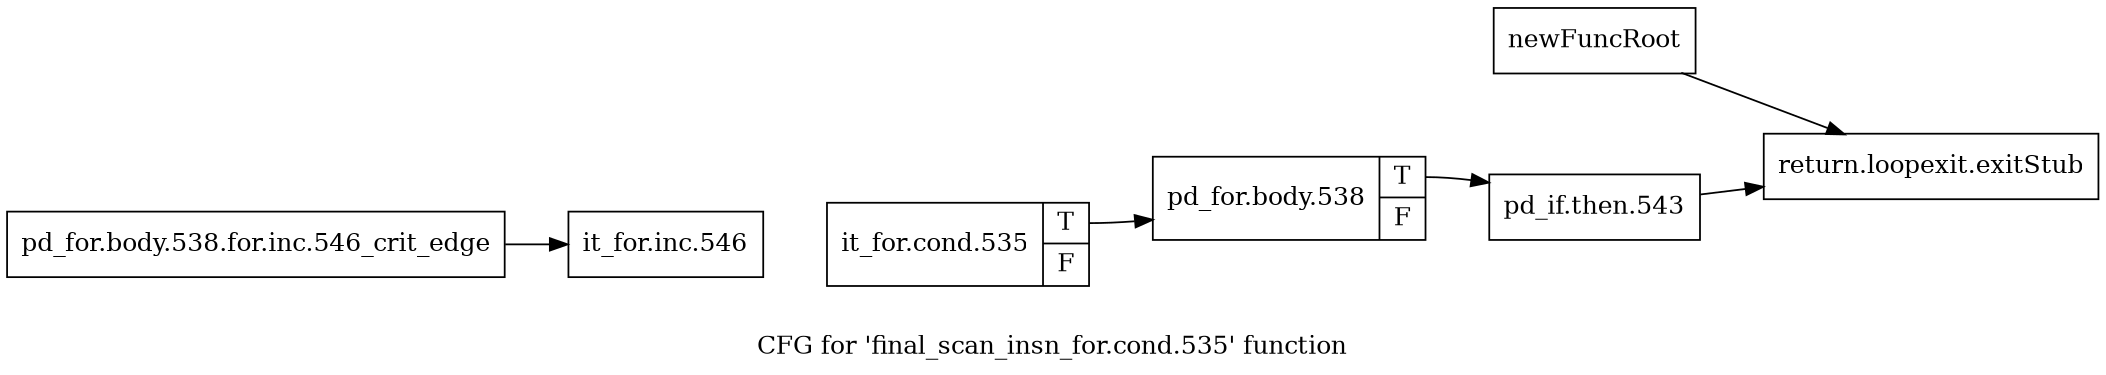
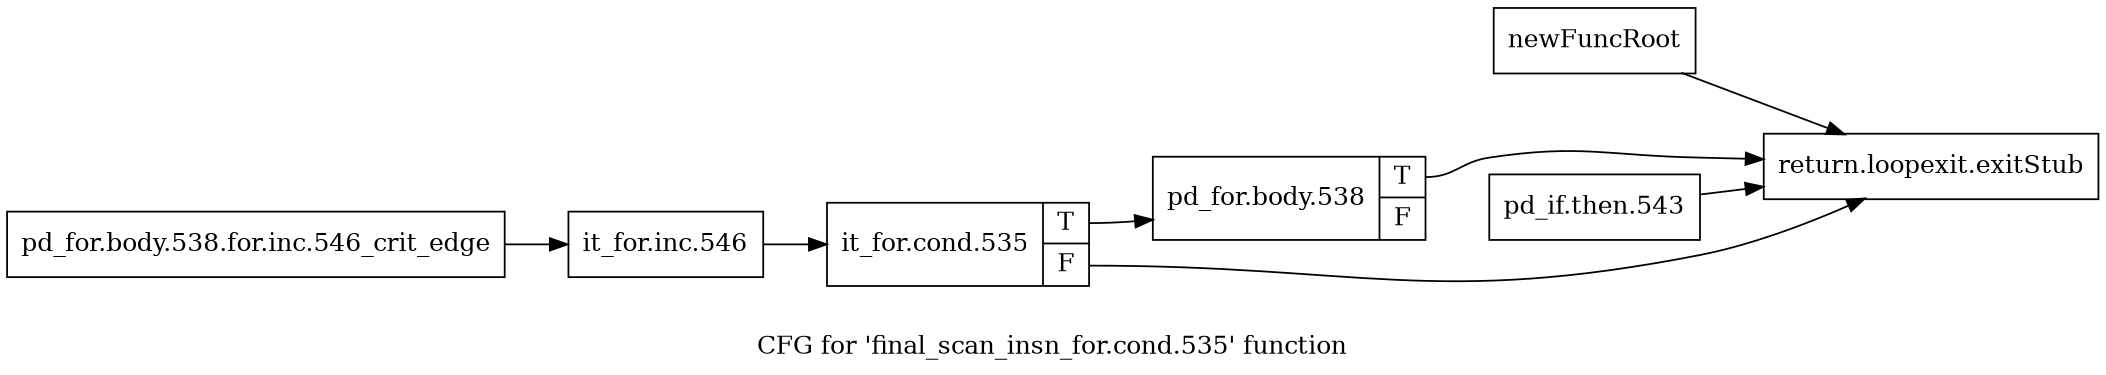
(1448, 178) -> (1584, 151)
none -> (786, 244)
none -> (1474, 281)
